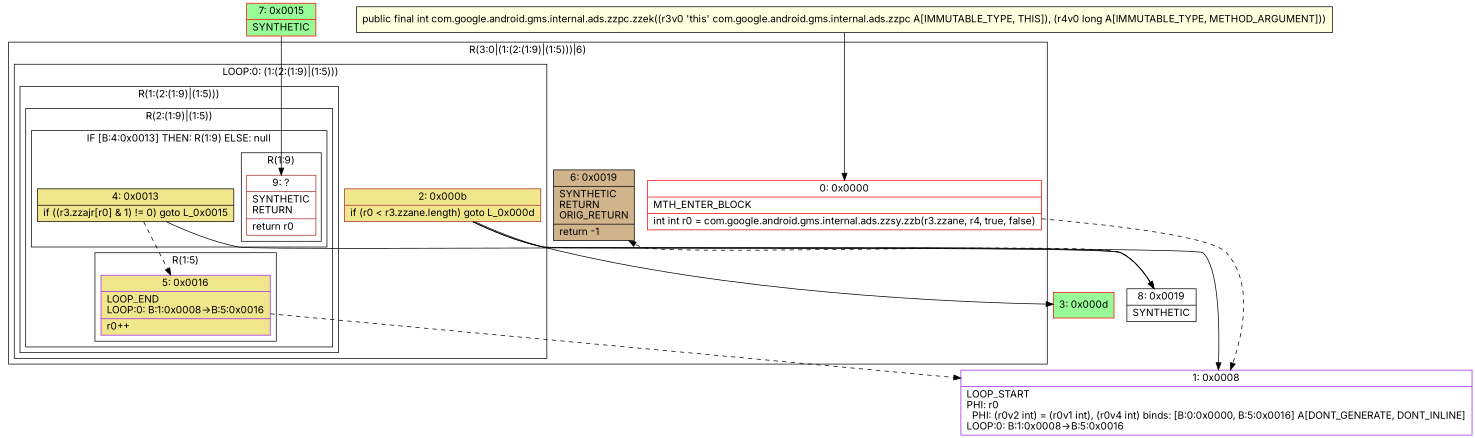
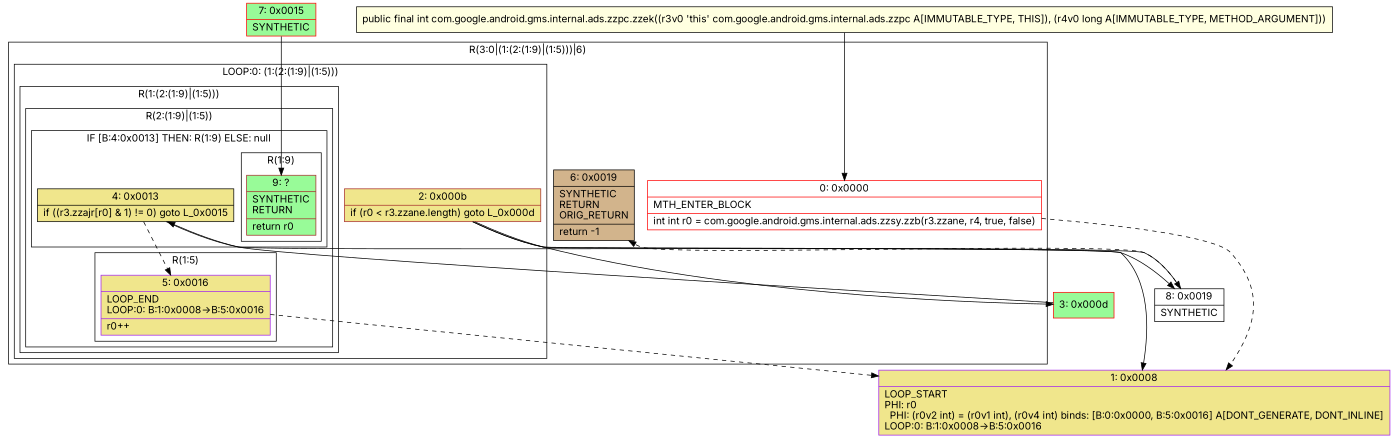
(281, 205) -> (281, 205)
none -> (612, 275)
(1216, 403) -> (1134, 403)
